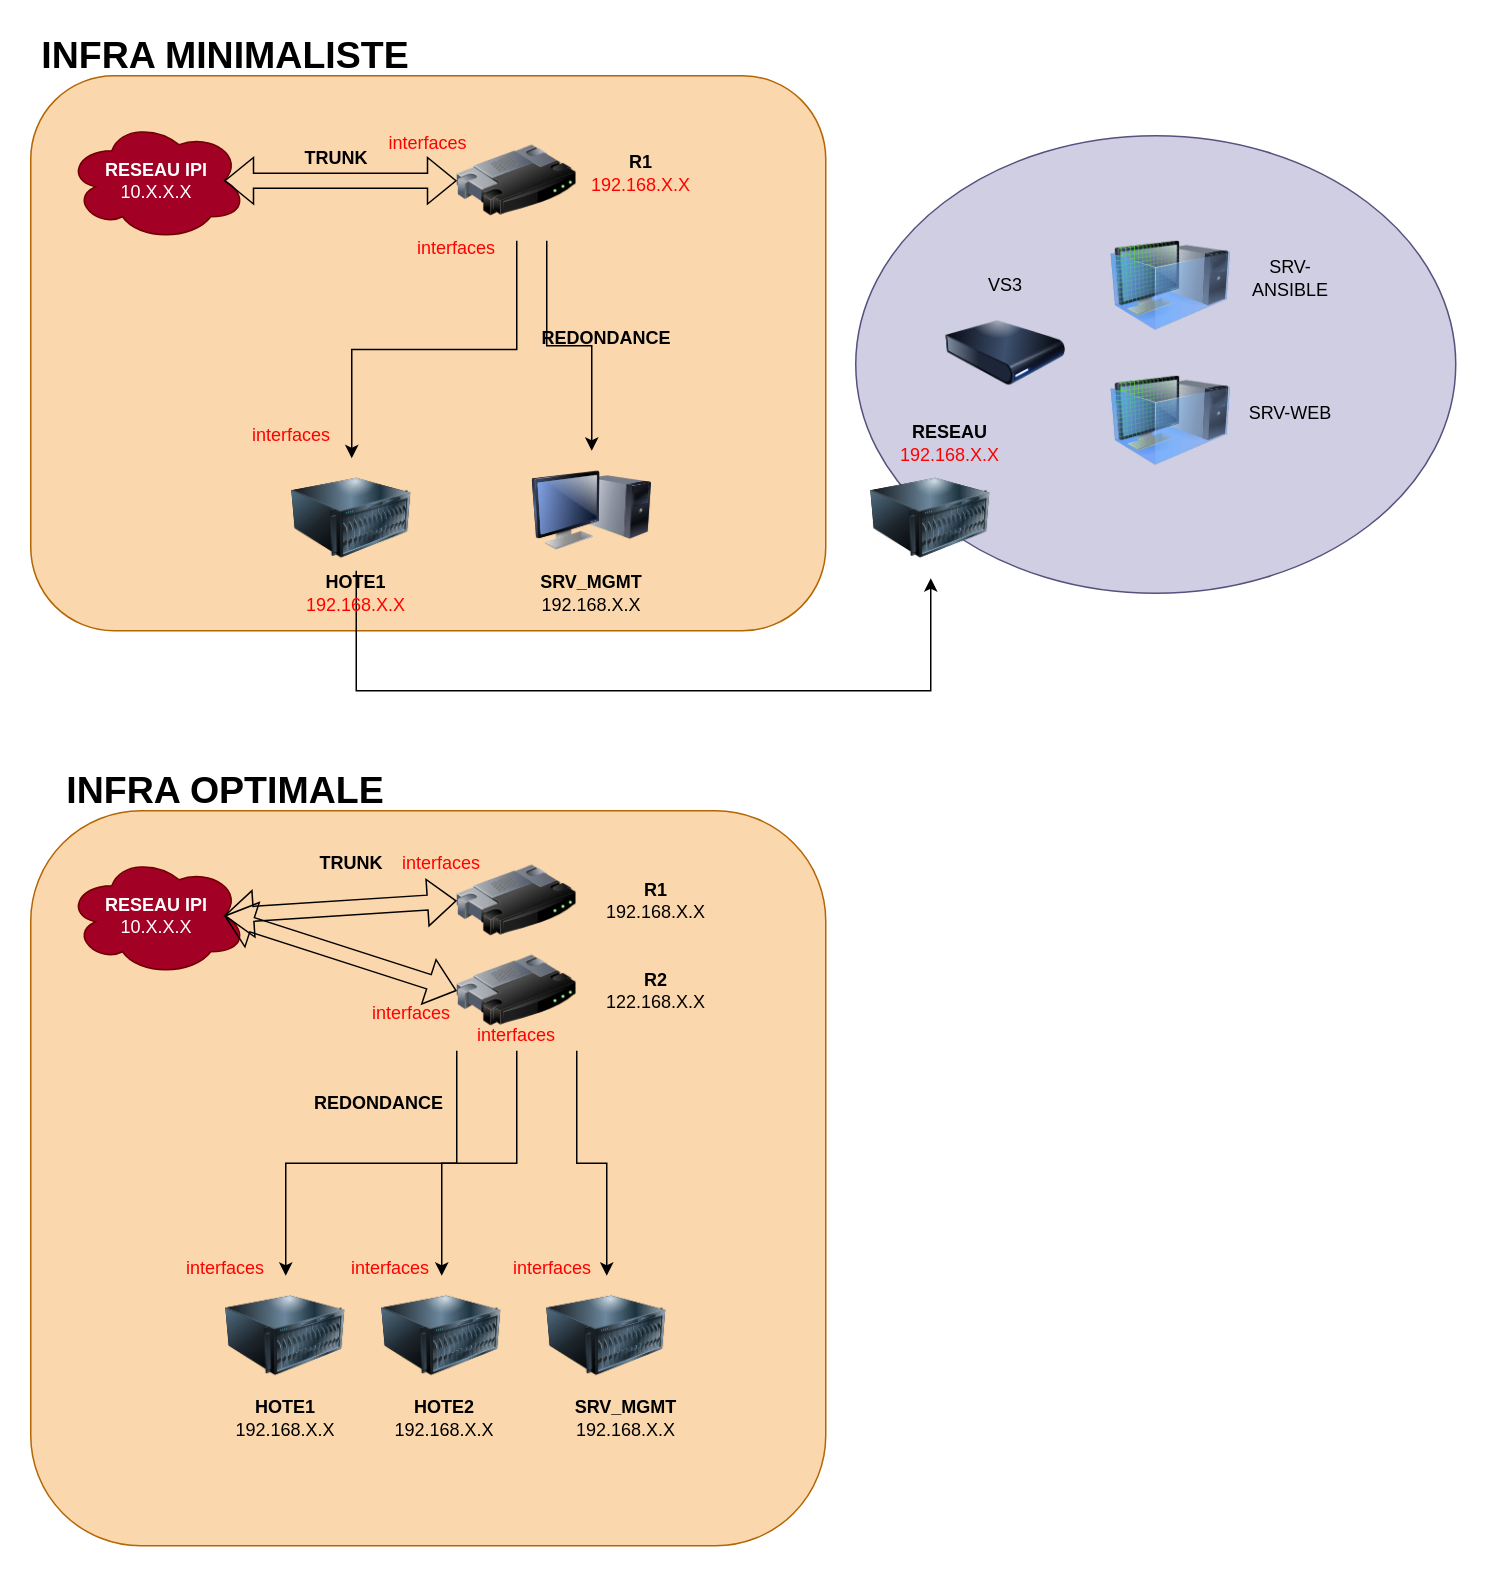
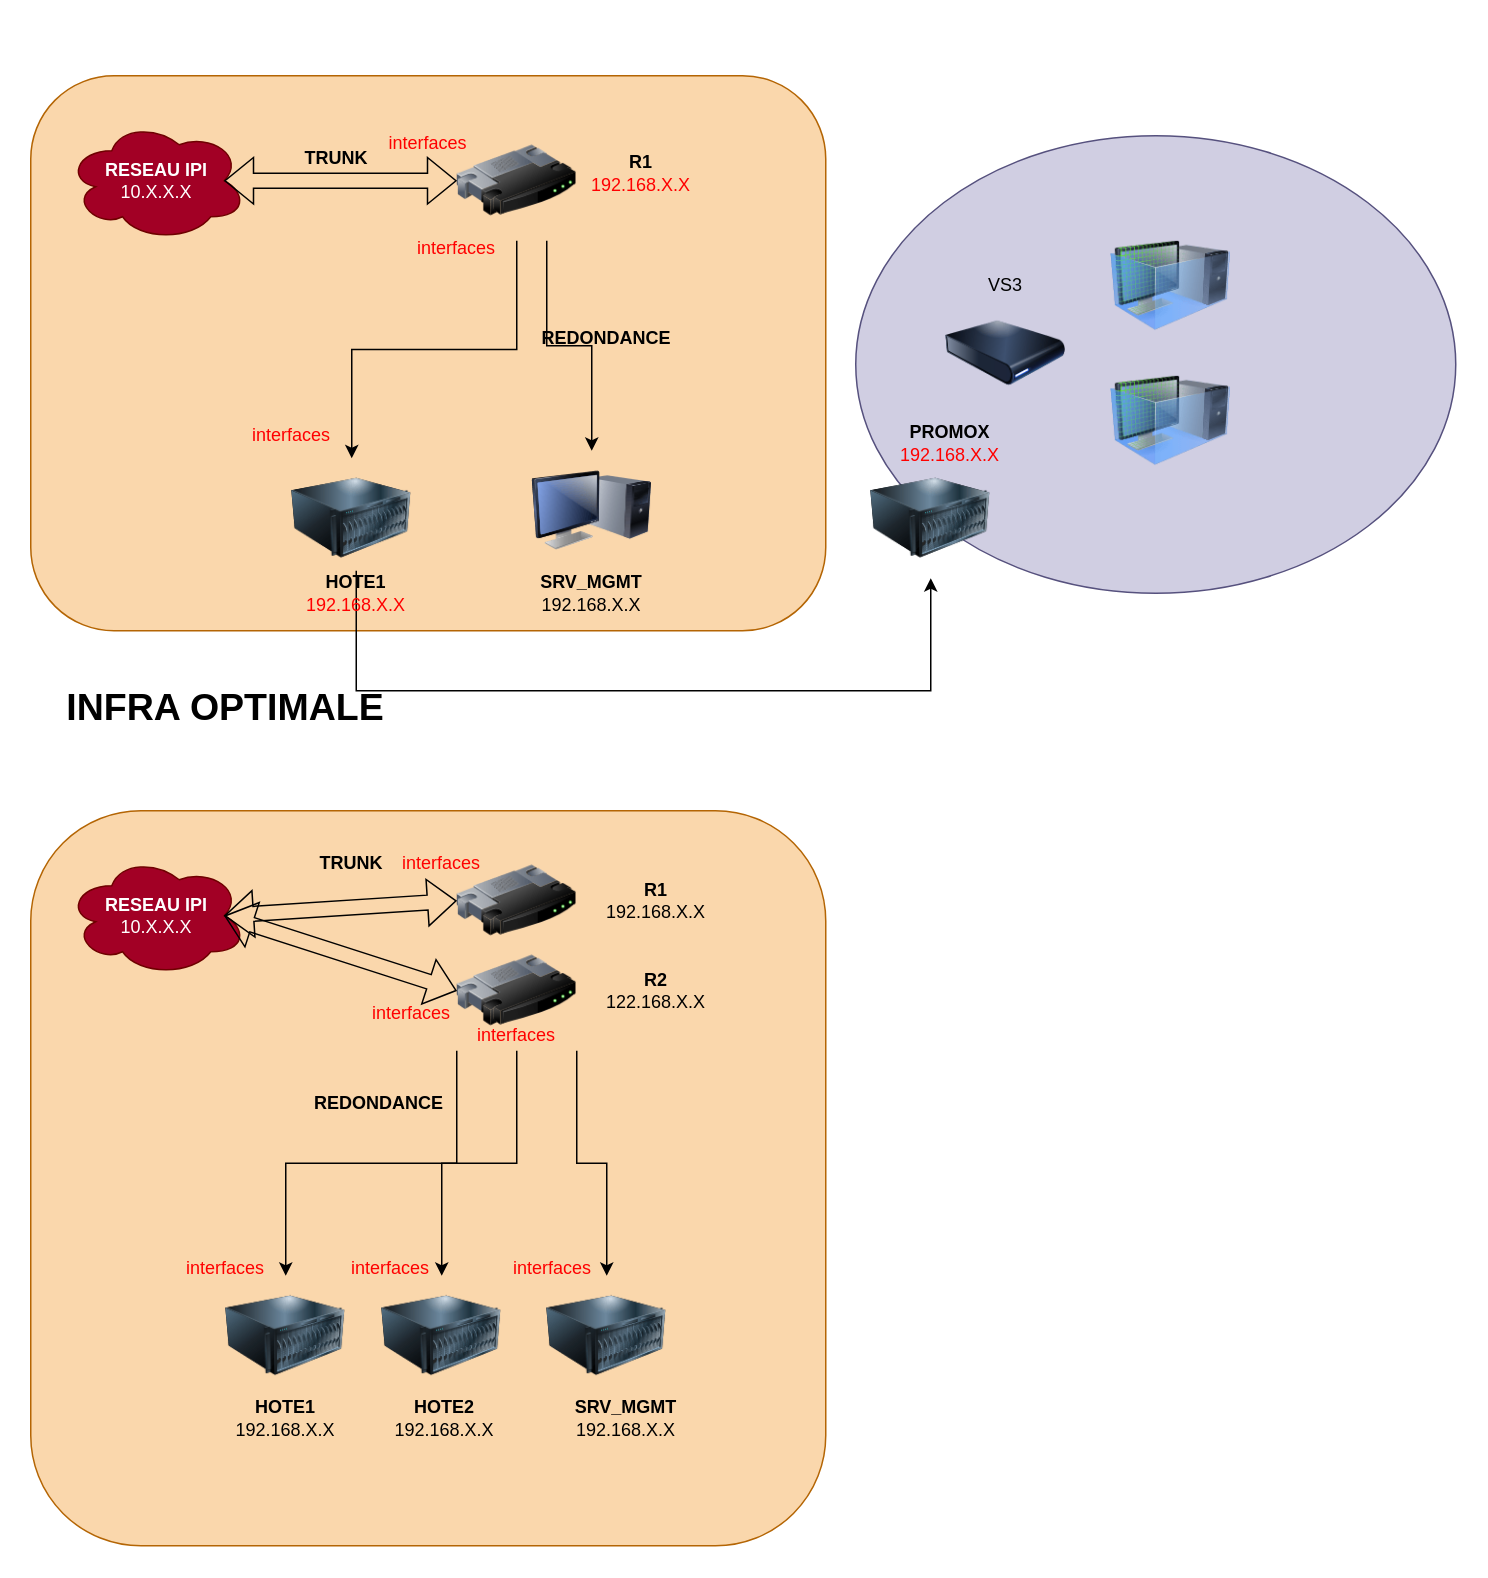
(226, 53) -> none
(1291, 278) -> none
(1291, 413) -> none
(950, 443) -> (950, 443)
(226, 788) -> (226, 706)
